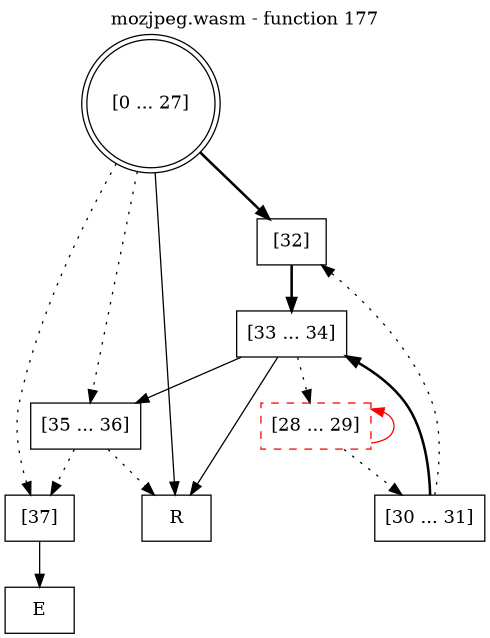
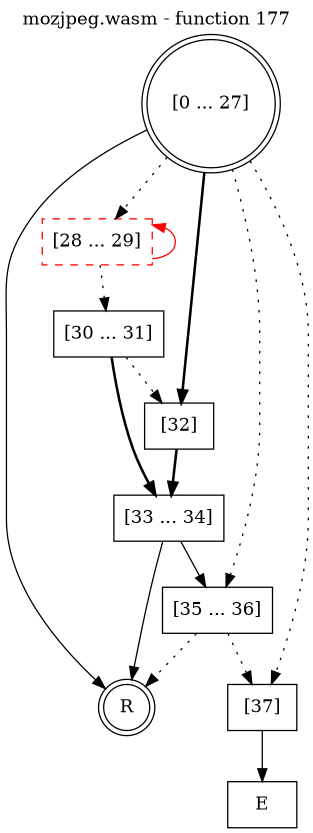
(302, 374) -> (146, 183)
(177, 518) -> (127, 707)
